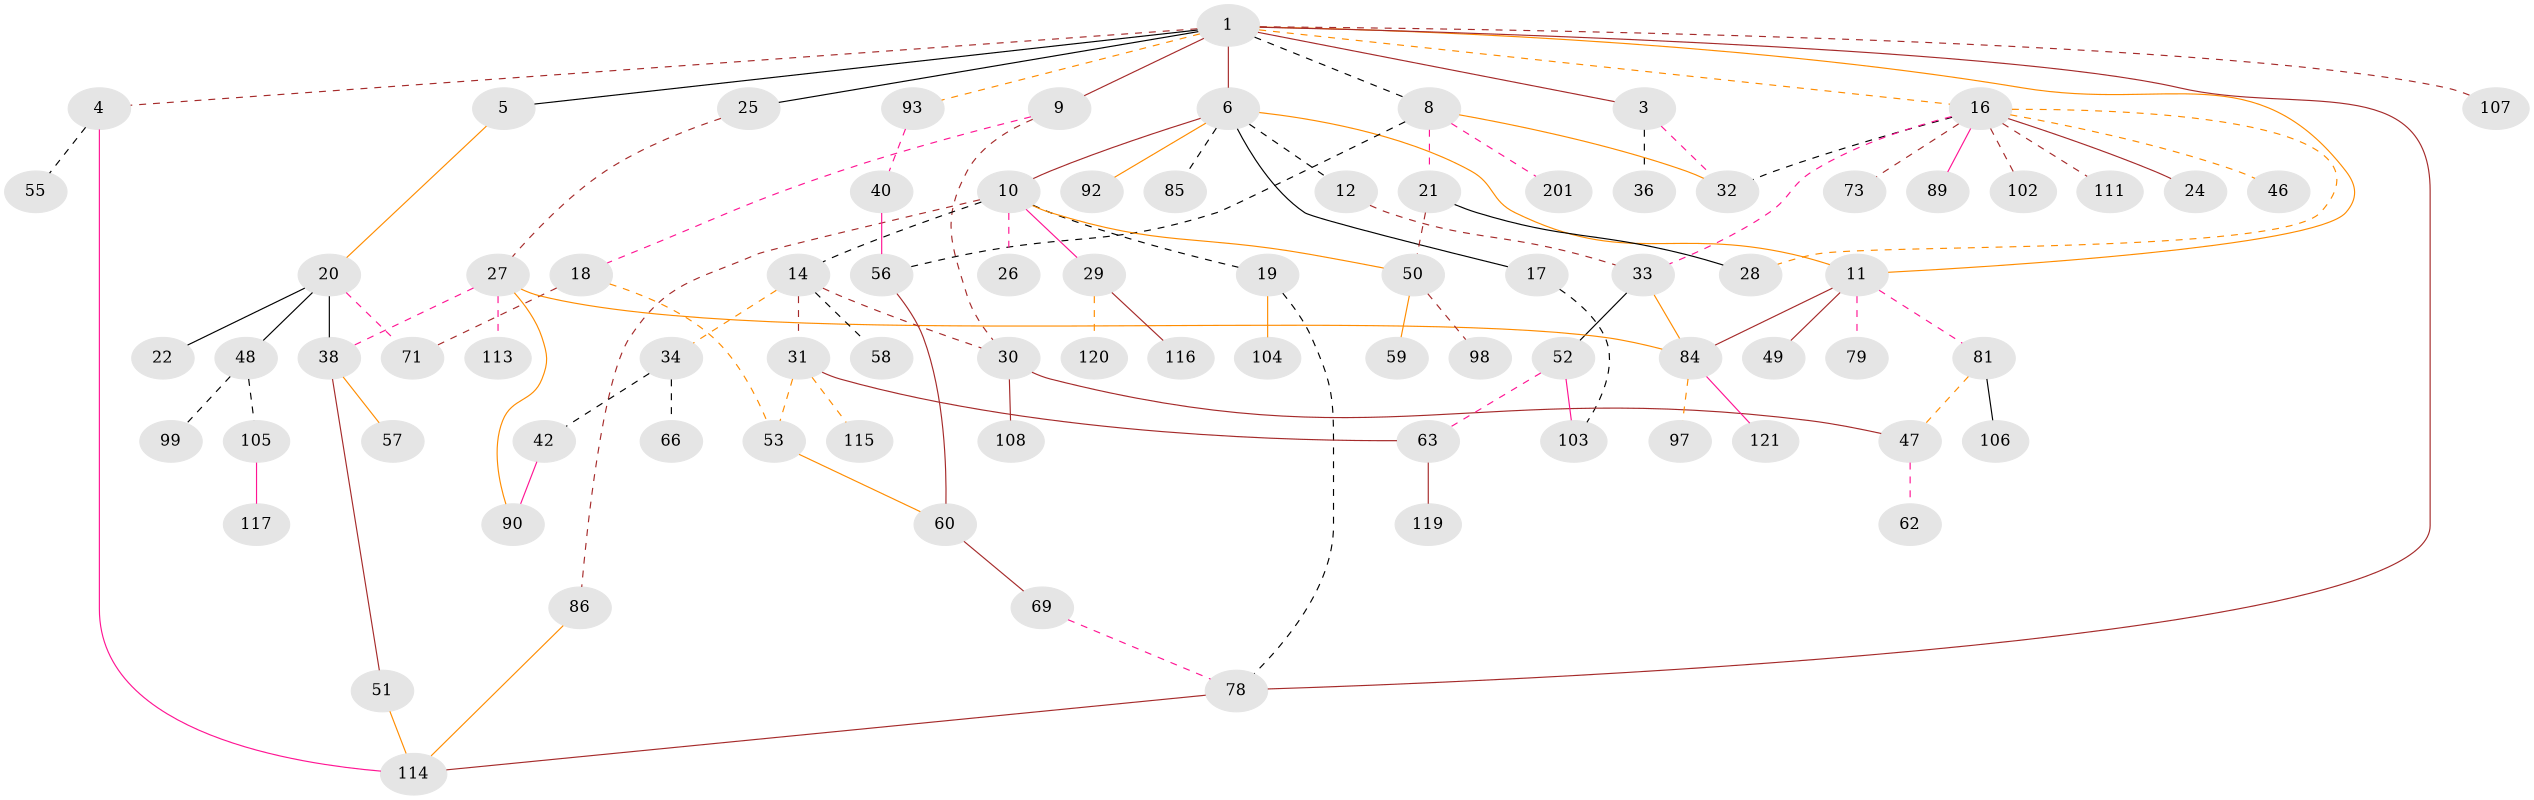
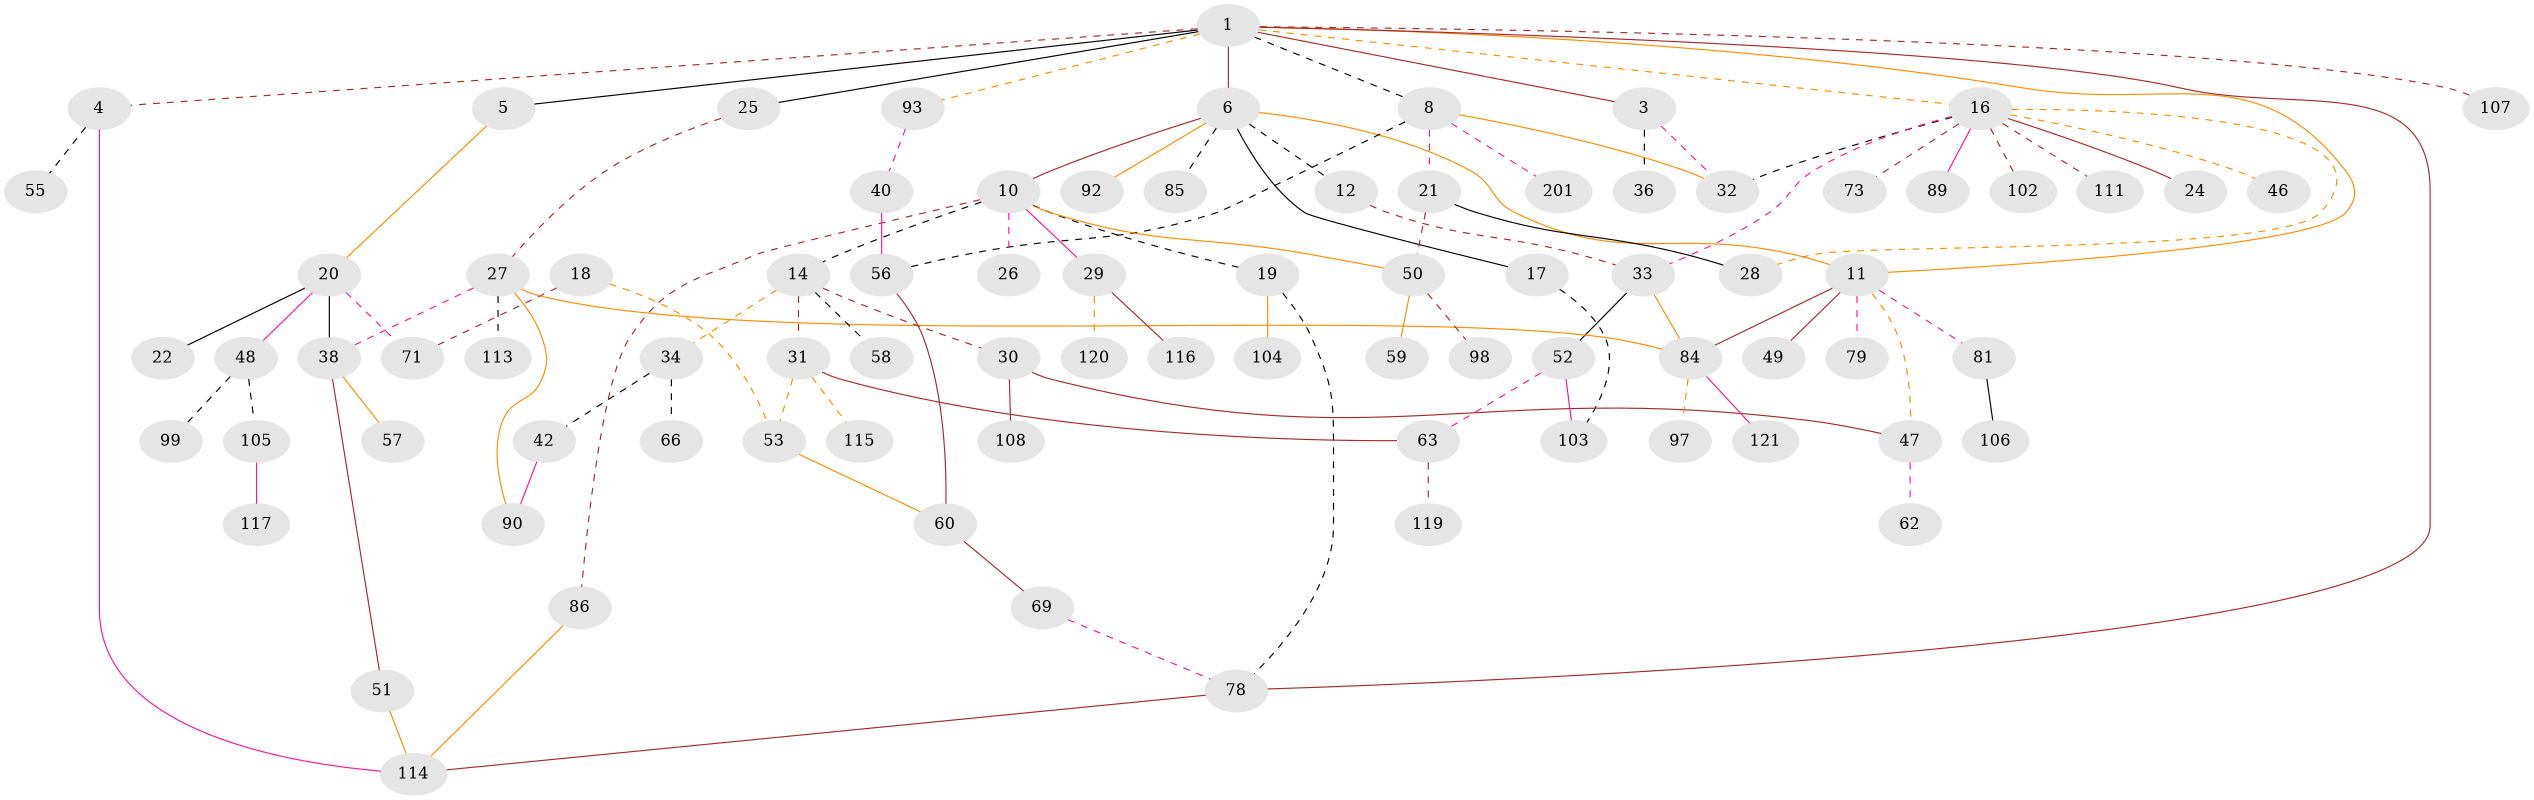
(1060, 109) -> none
(288, 316) -> (288, 316)
(498, 324) -> (498, 324)
(1947, 400) -> (1903, 353)
(1428, 483) -> (1428, 483)
